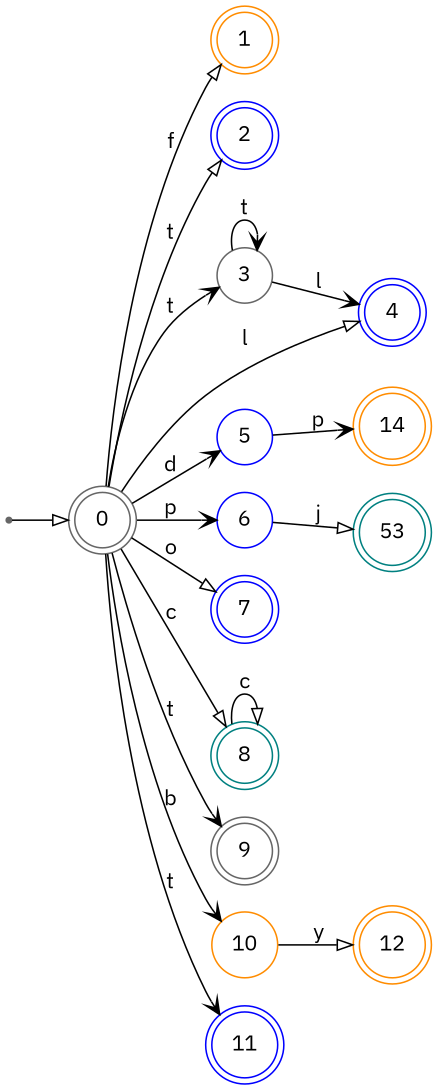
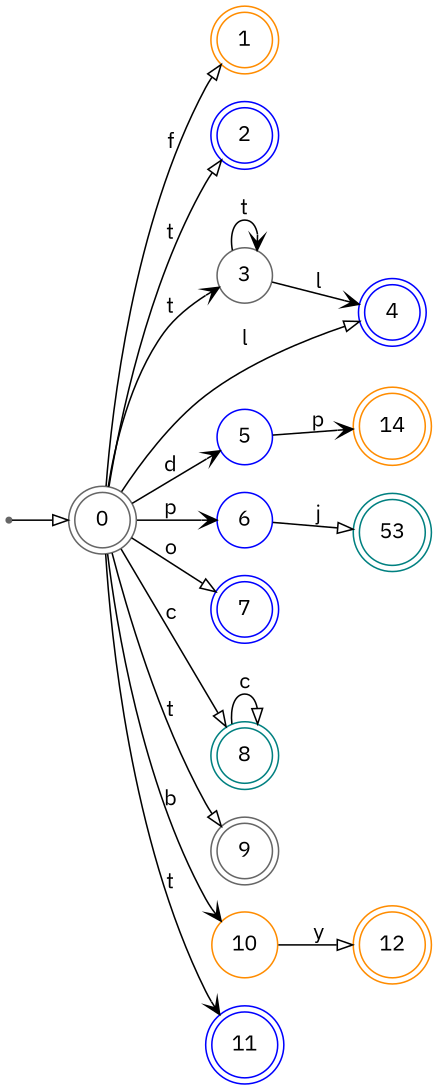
(154, 687) -> (154, 687)
